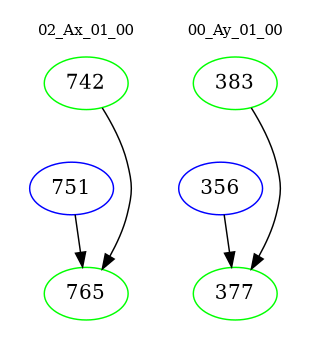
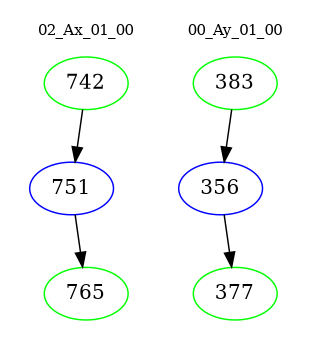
(131, 181) -> (80, 128)
(280, 181) -> (229, 128)
